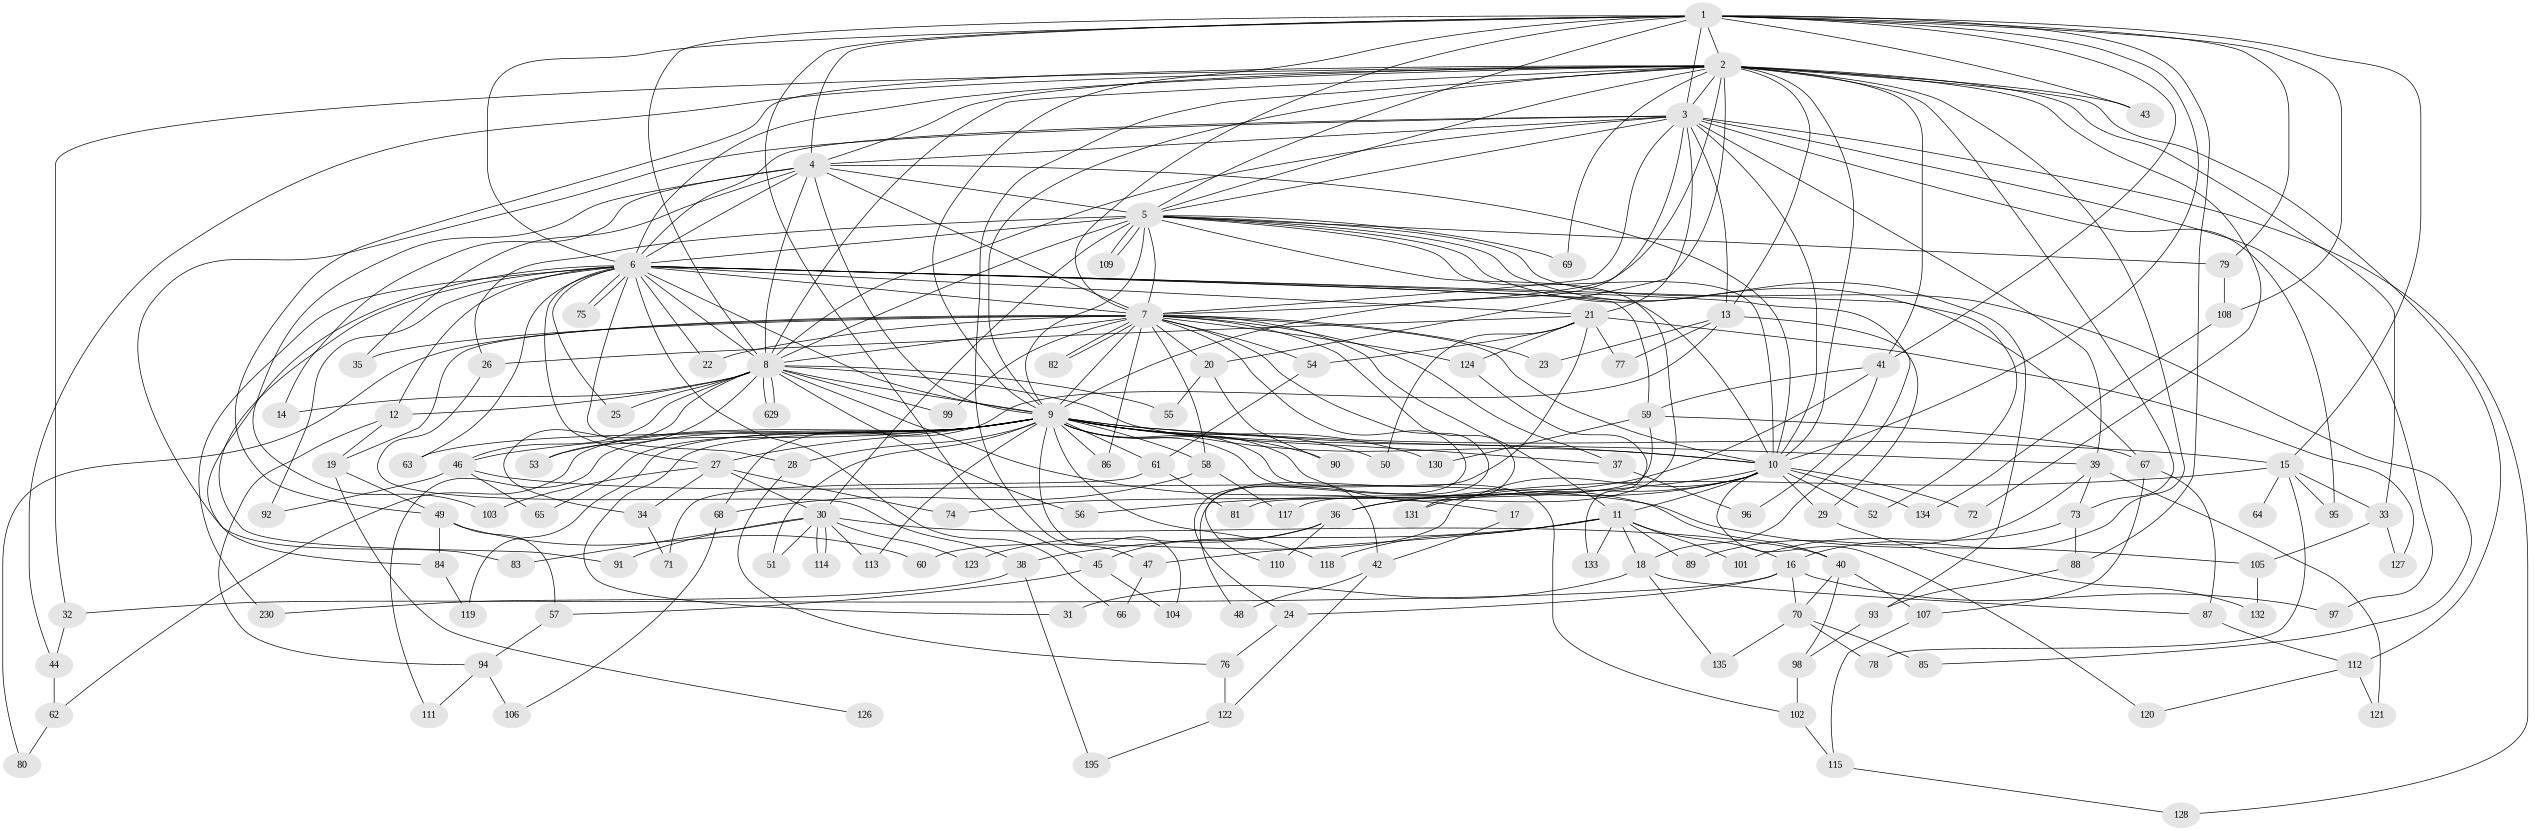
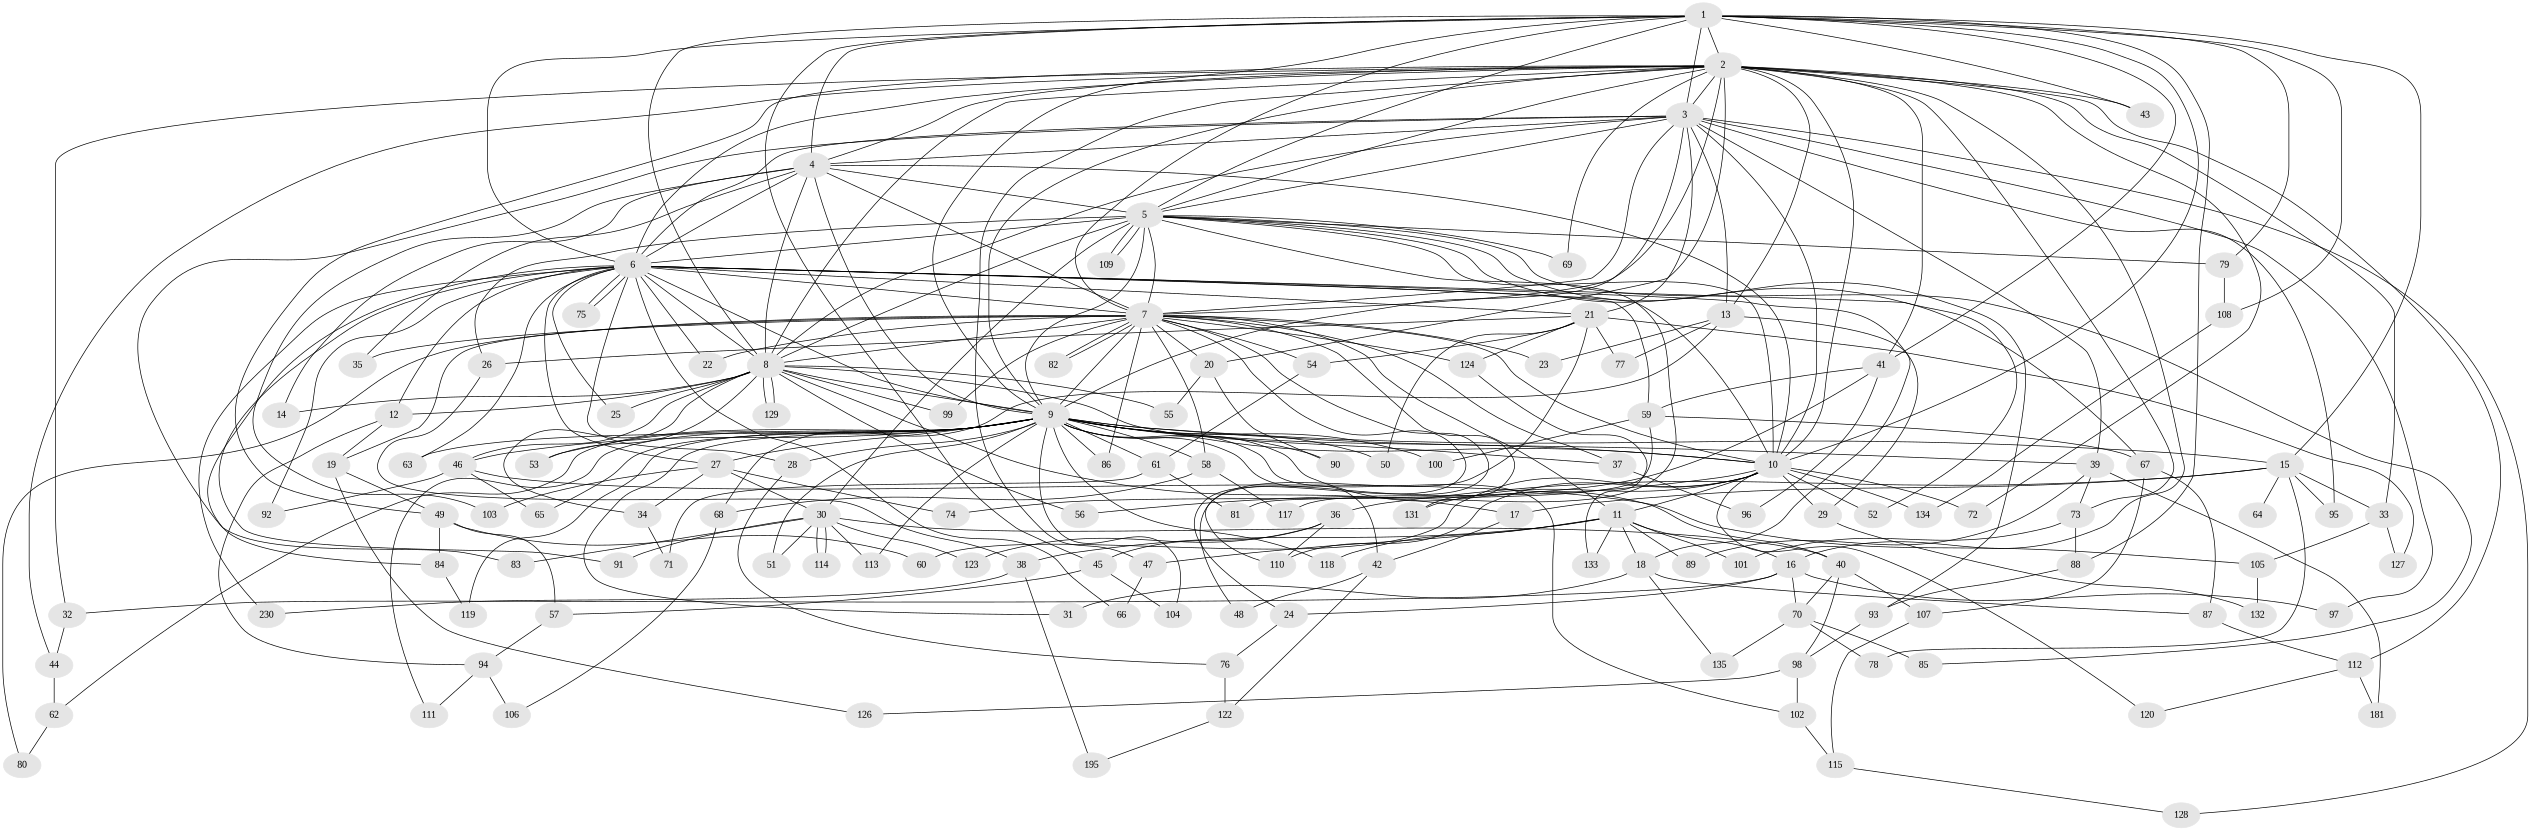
(772, 415) -> (772, 415)
(1435, 465) -> (1435, 465)
none -> (1770, 490)
(1556, 495) -> (1476, 514)
none -> (1332, 697)
(2377, 715) -> (2377, 715)
